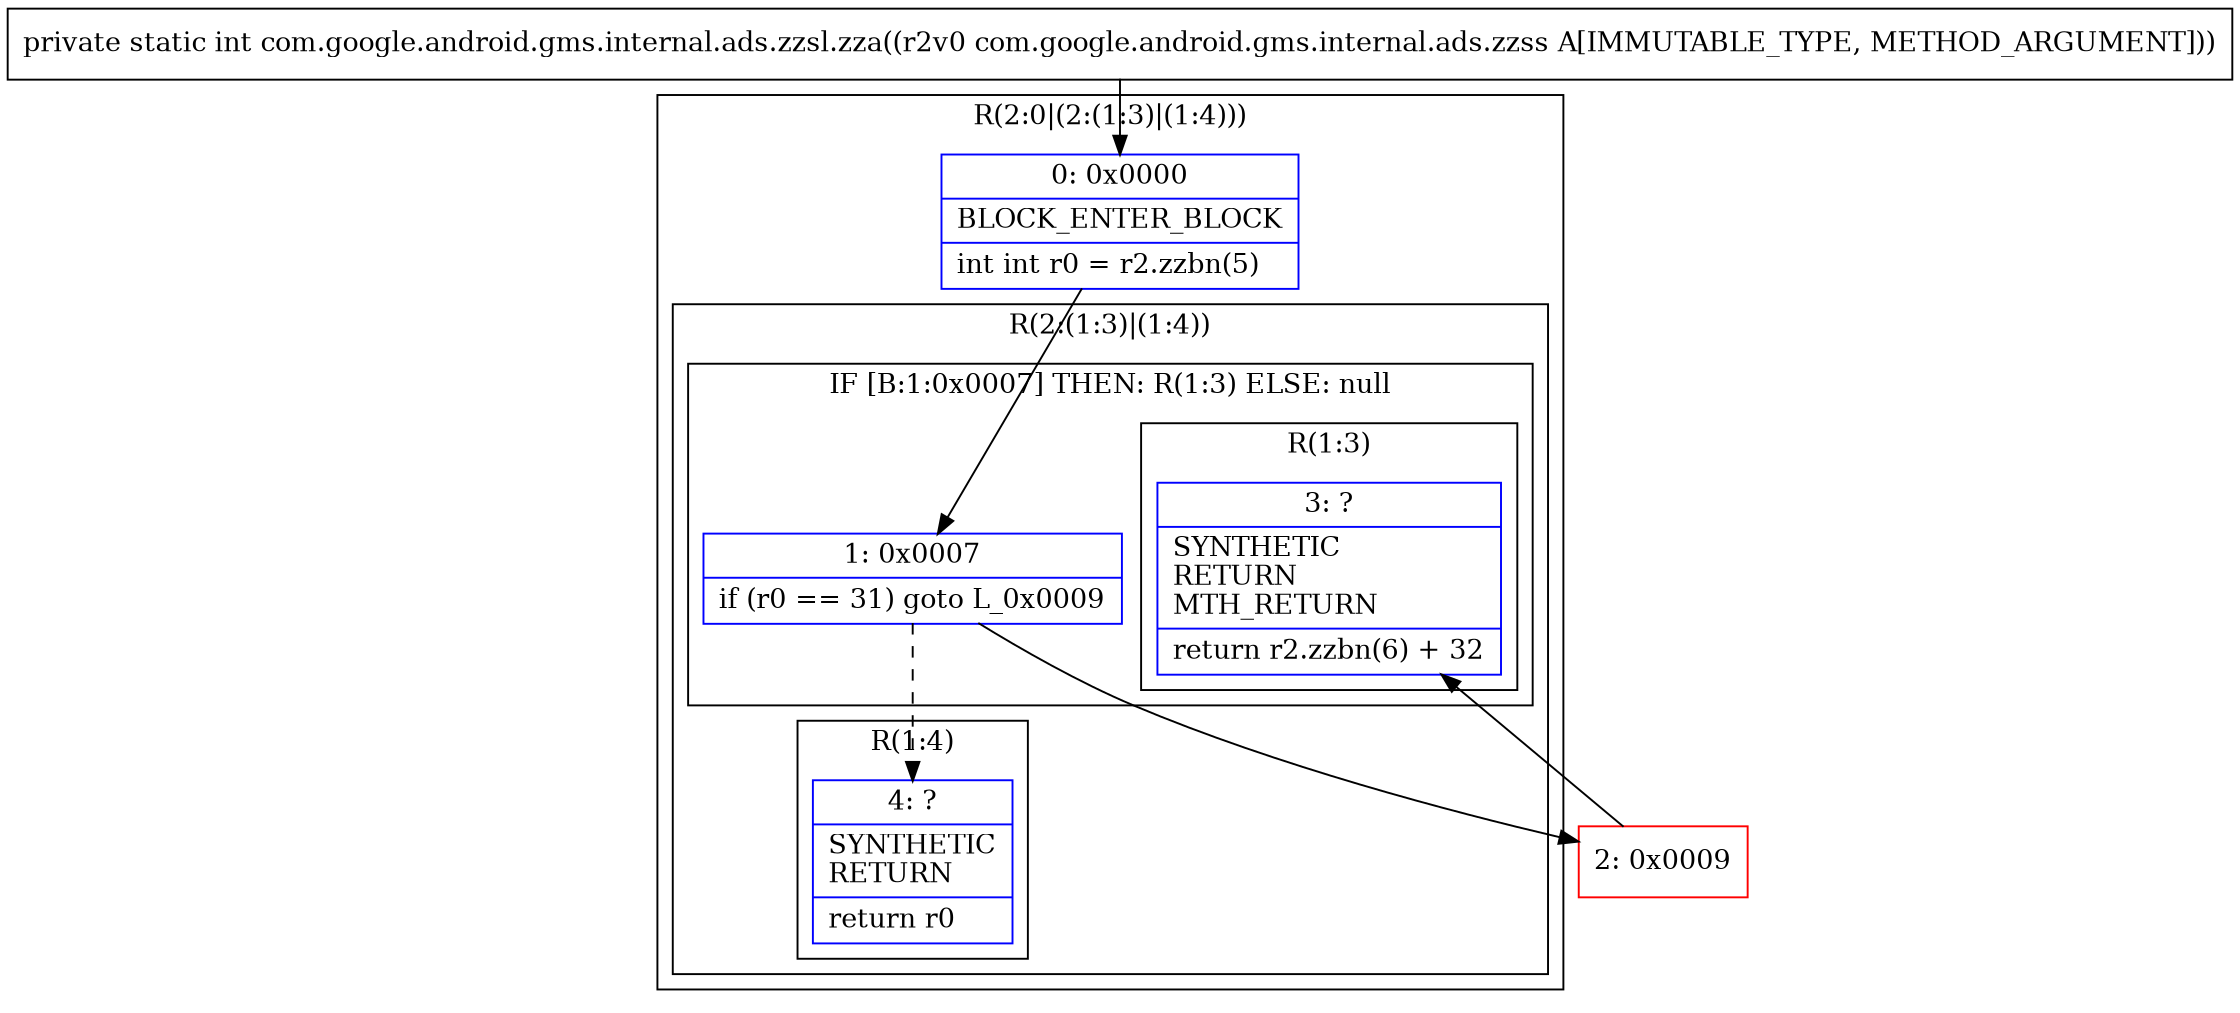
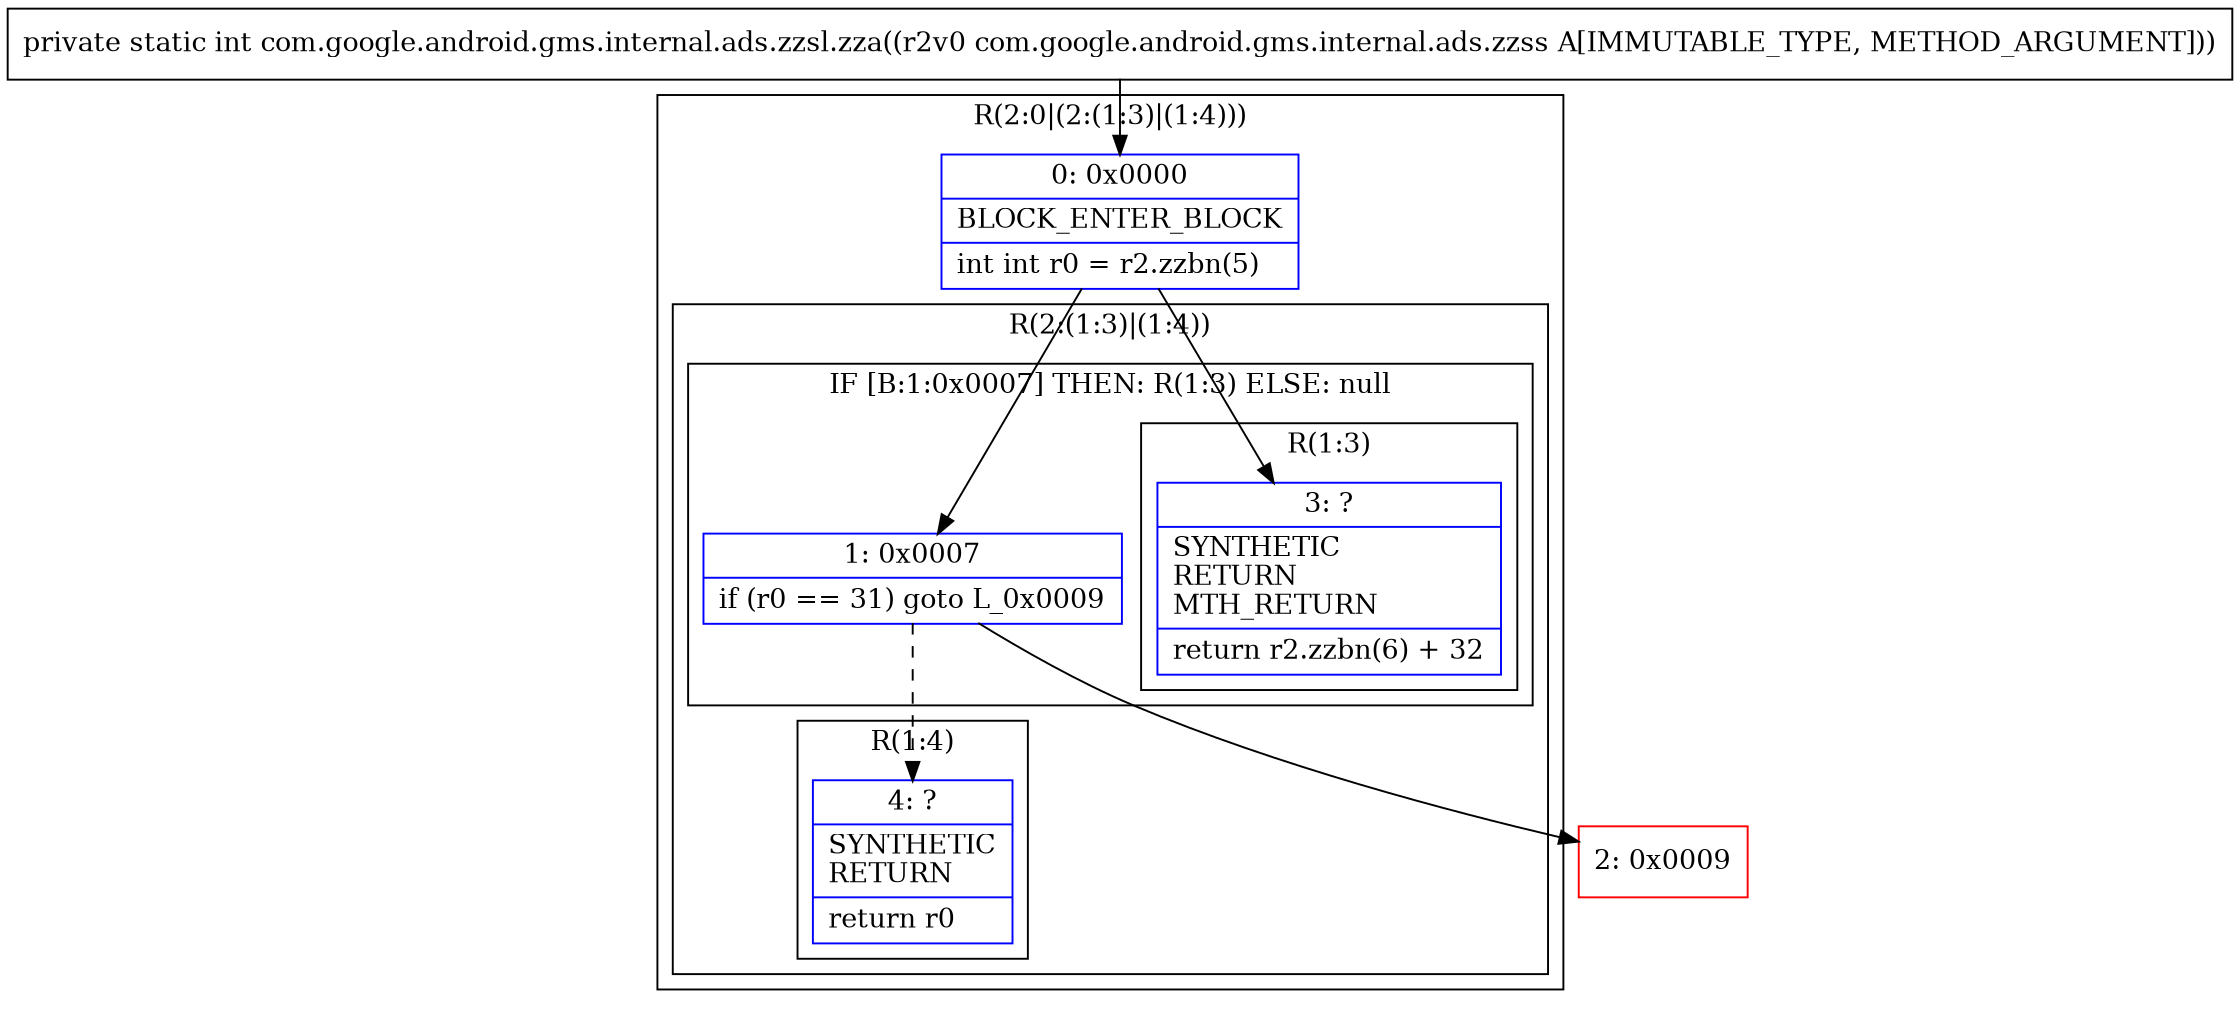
(1536, 753) -> (1211, 377)
